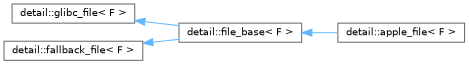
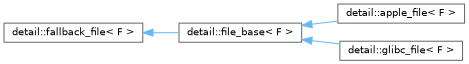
(162, 24) -> (326, 42)
